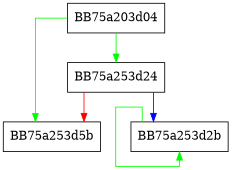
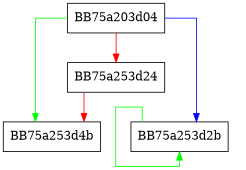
(116, 44) -> (116, 44)
(153, 103) -> (196, 50)
(52, 137) -> (52, 137)
